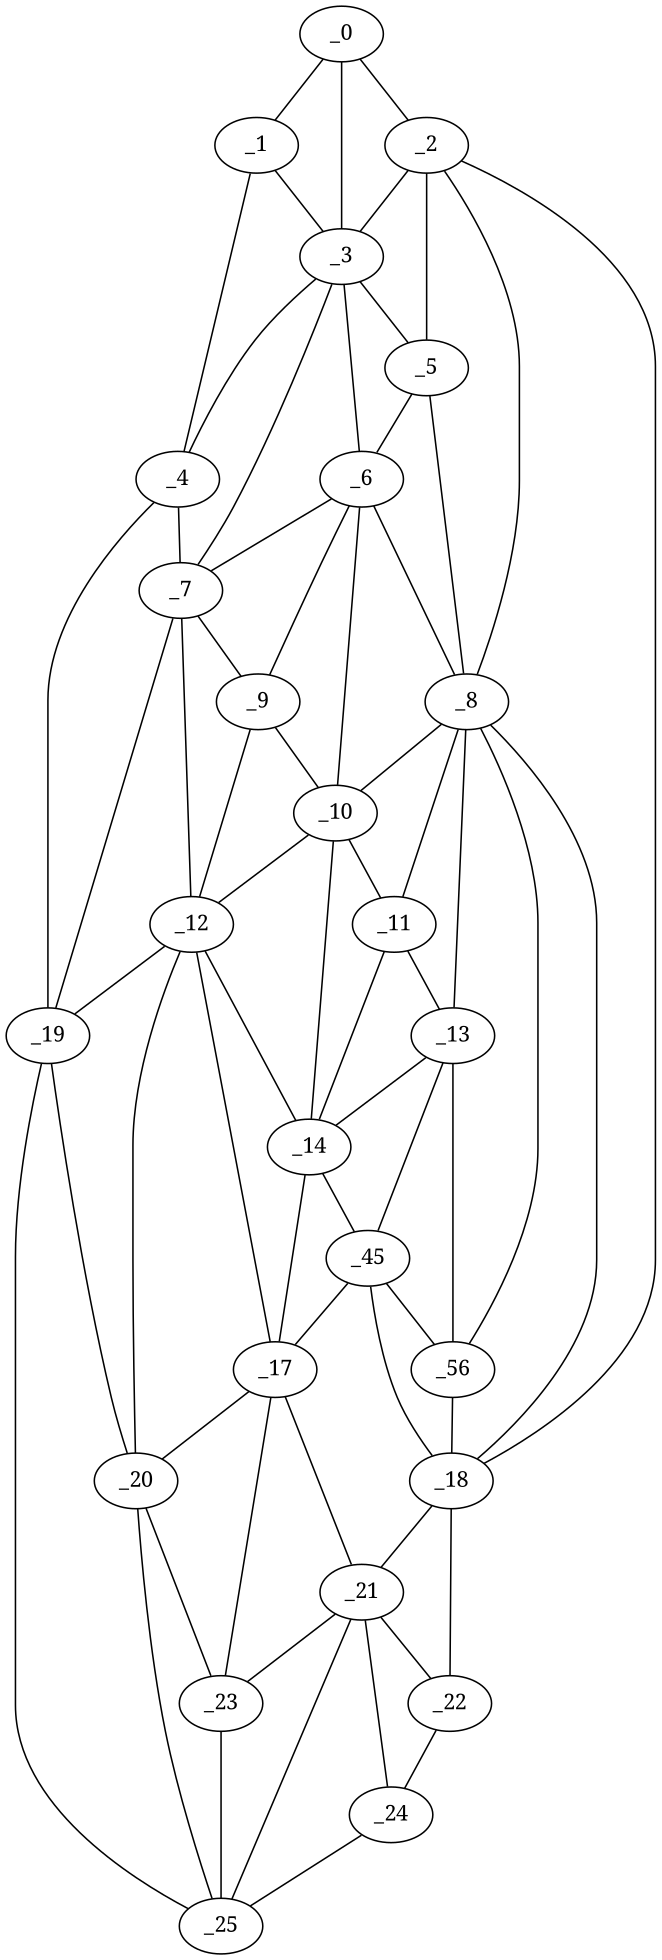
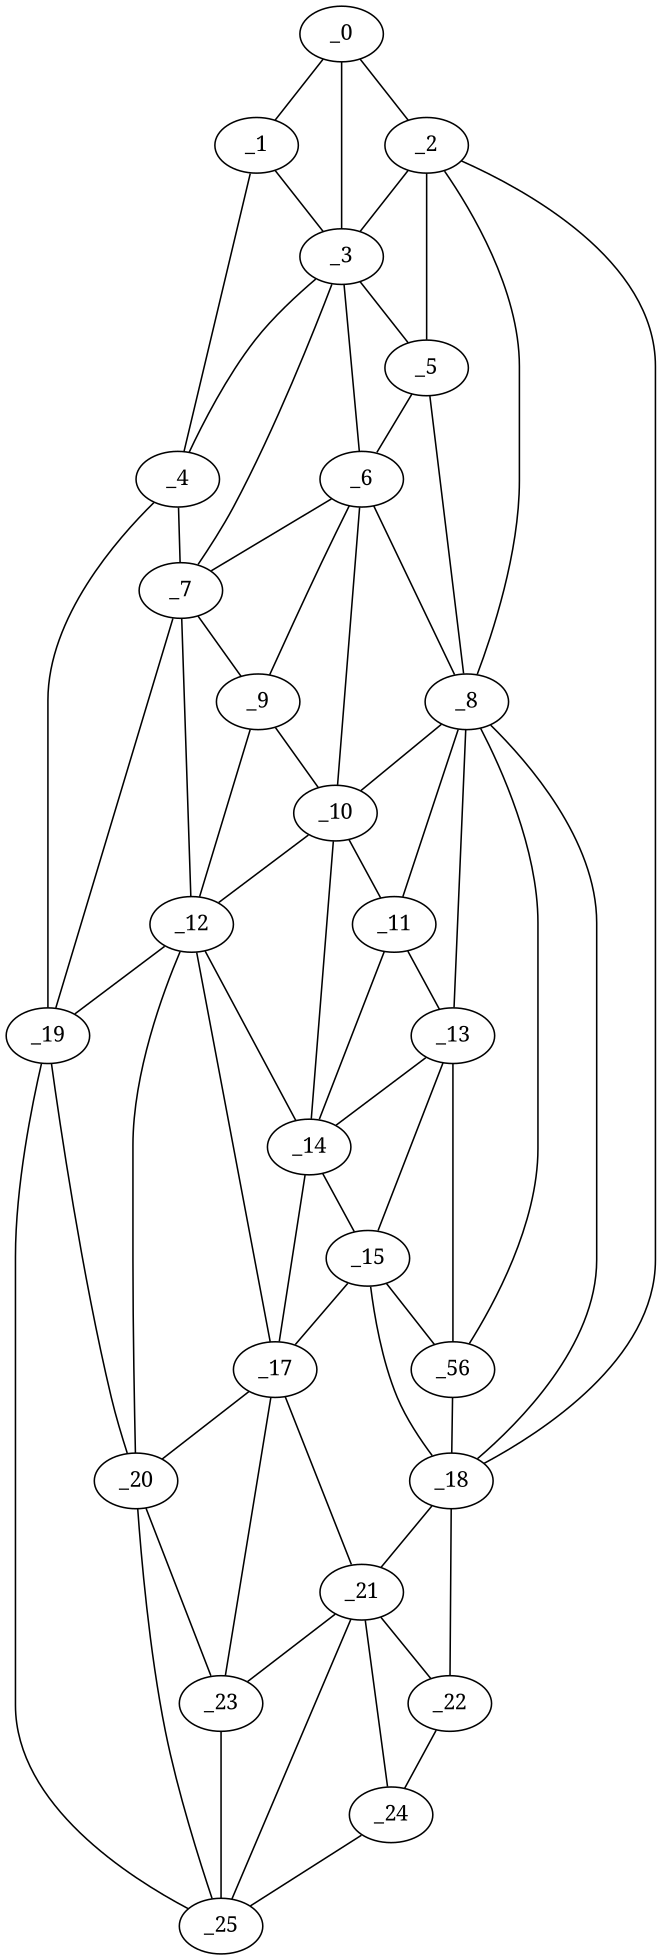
(368, 1258) -> (368, 1258)
